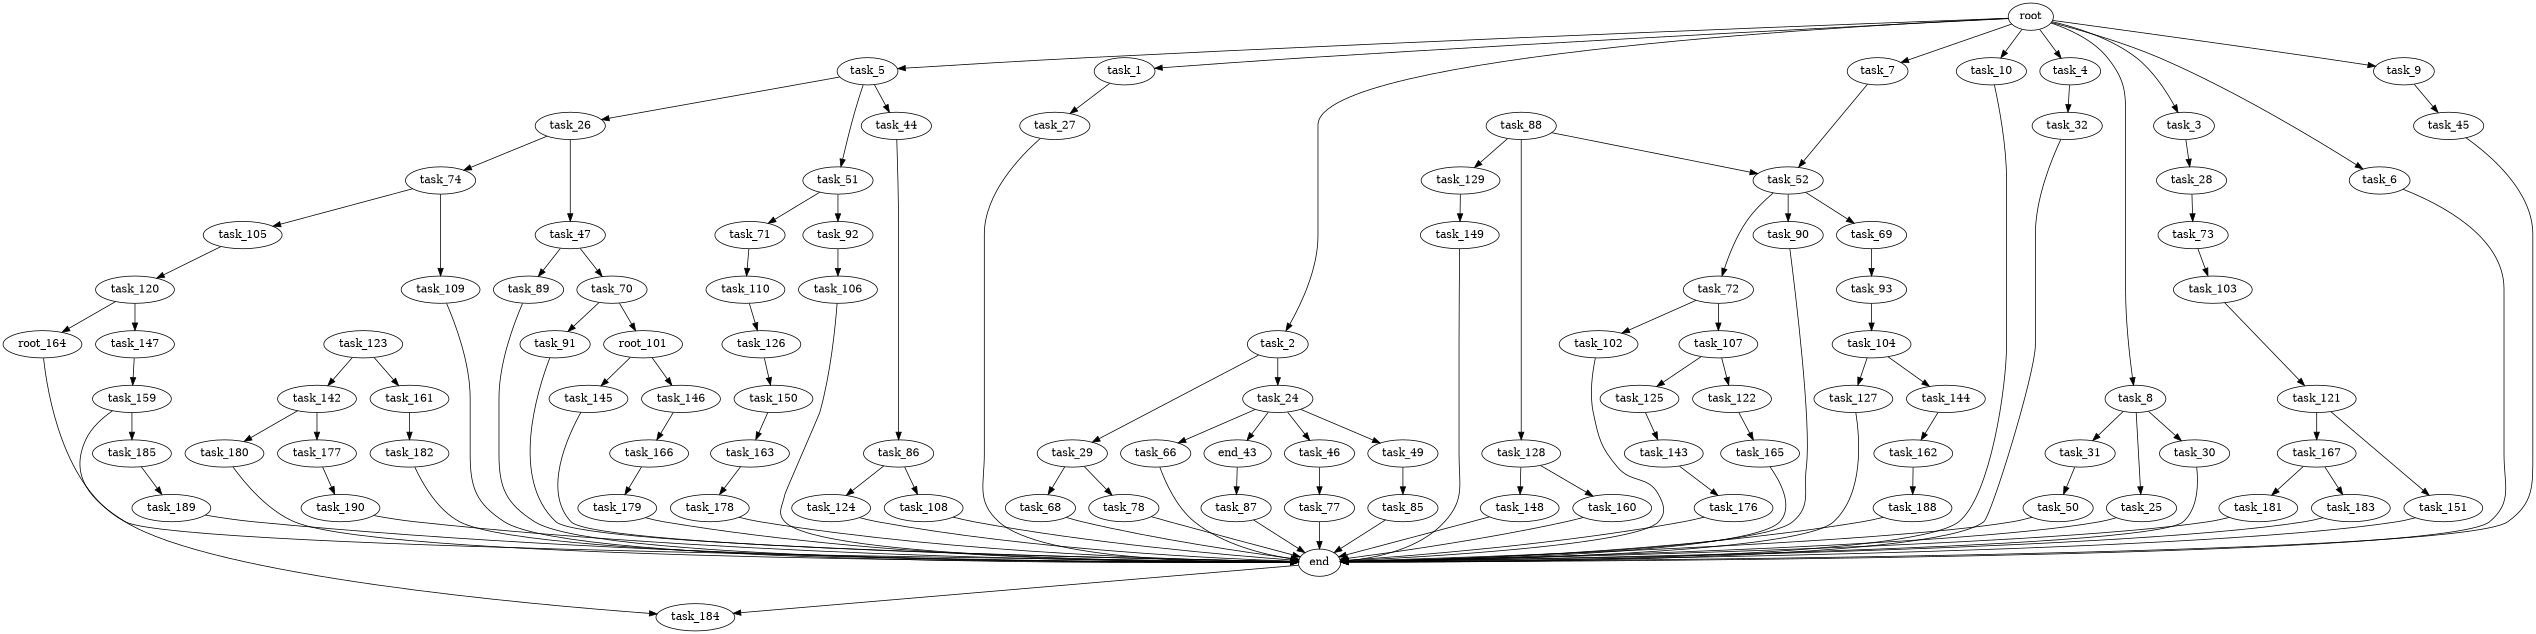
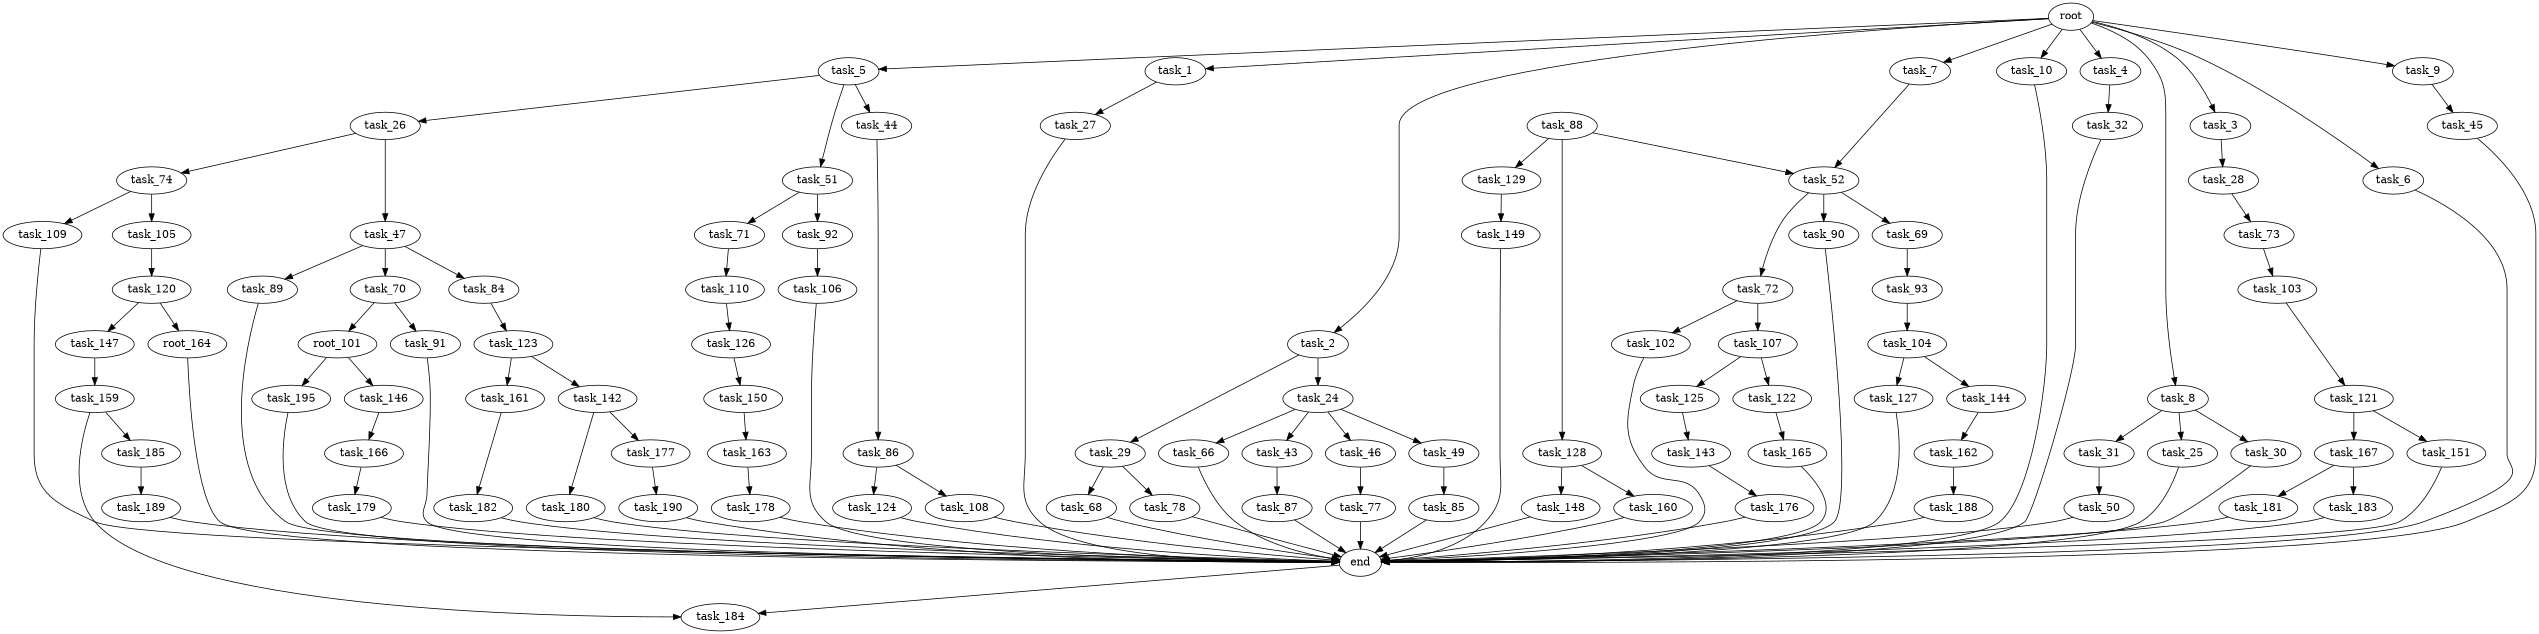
none -> (484, 290)
(588, 399) -> (291, 399)
(1238, 453) -> (1277, 453)
